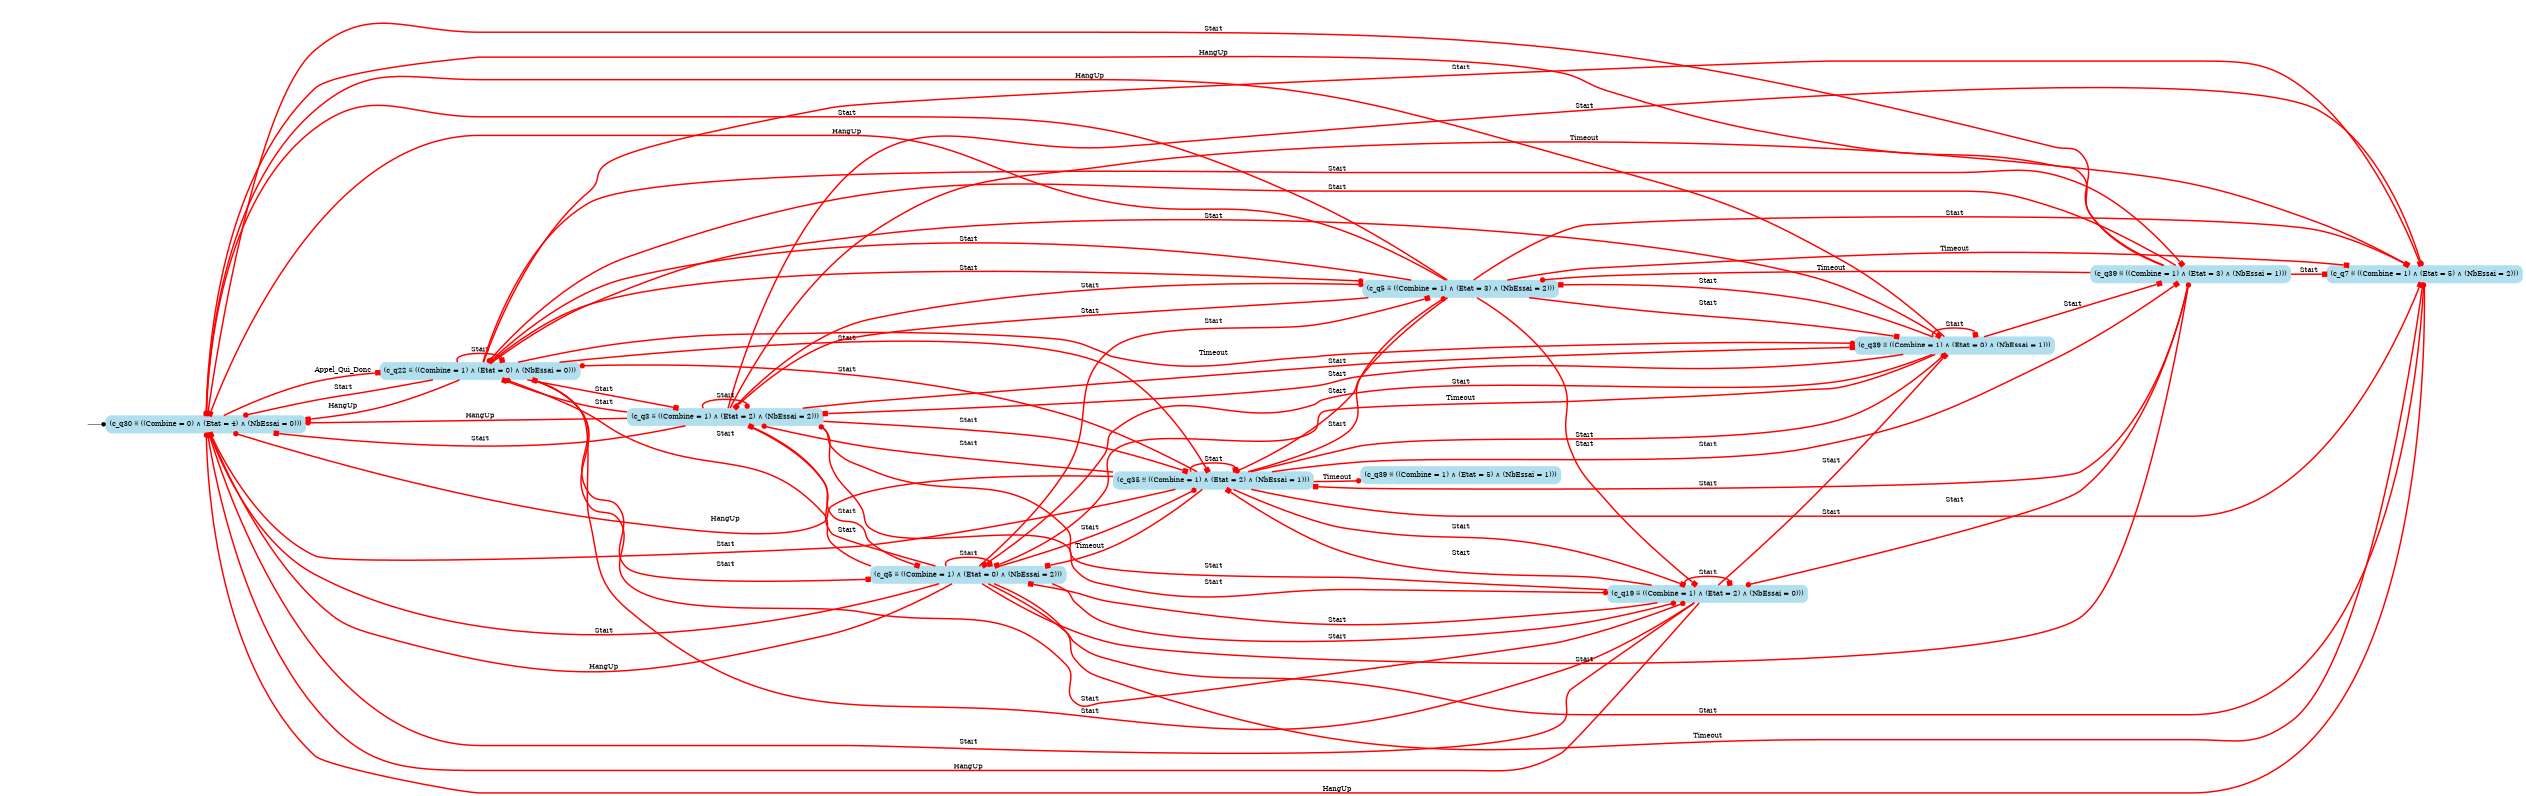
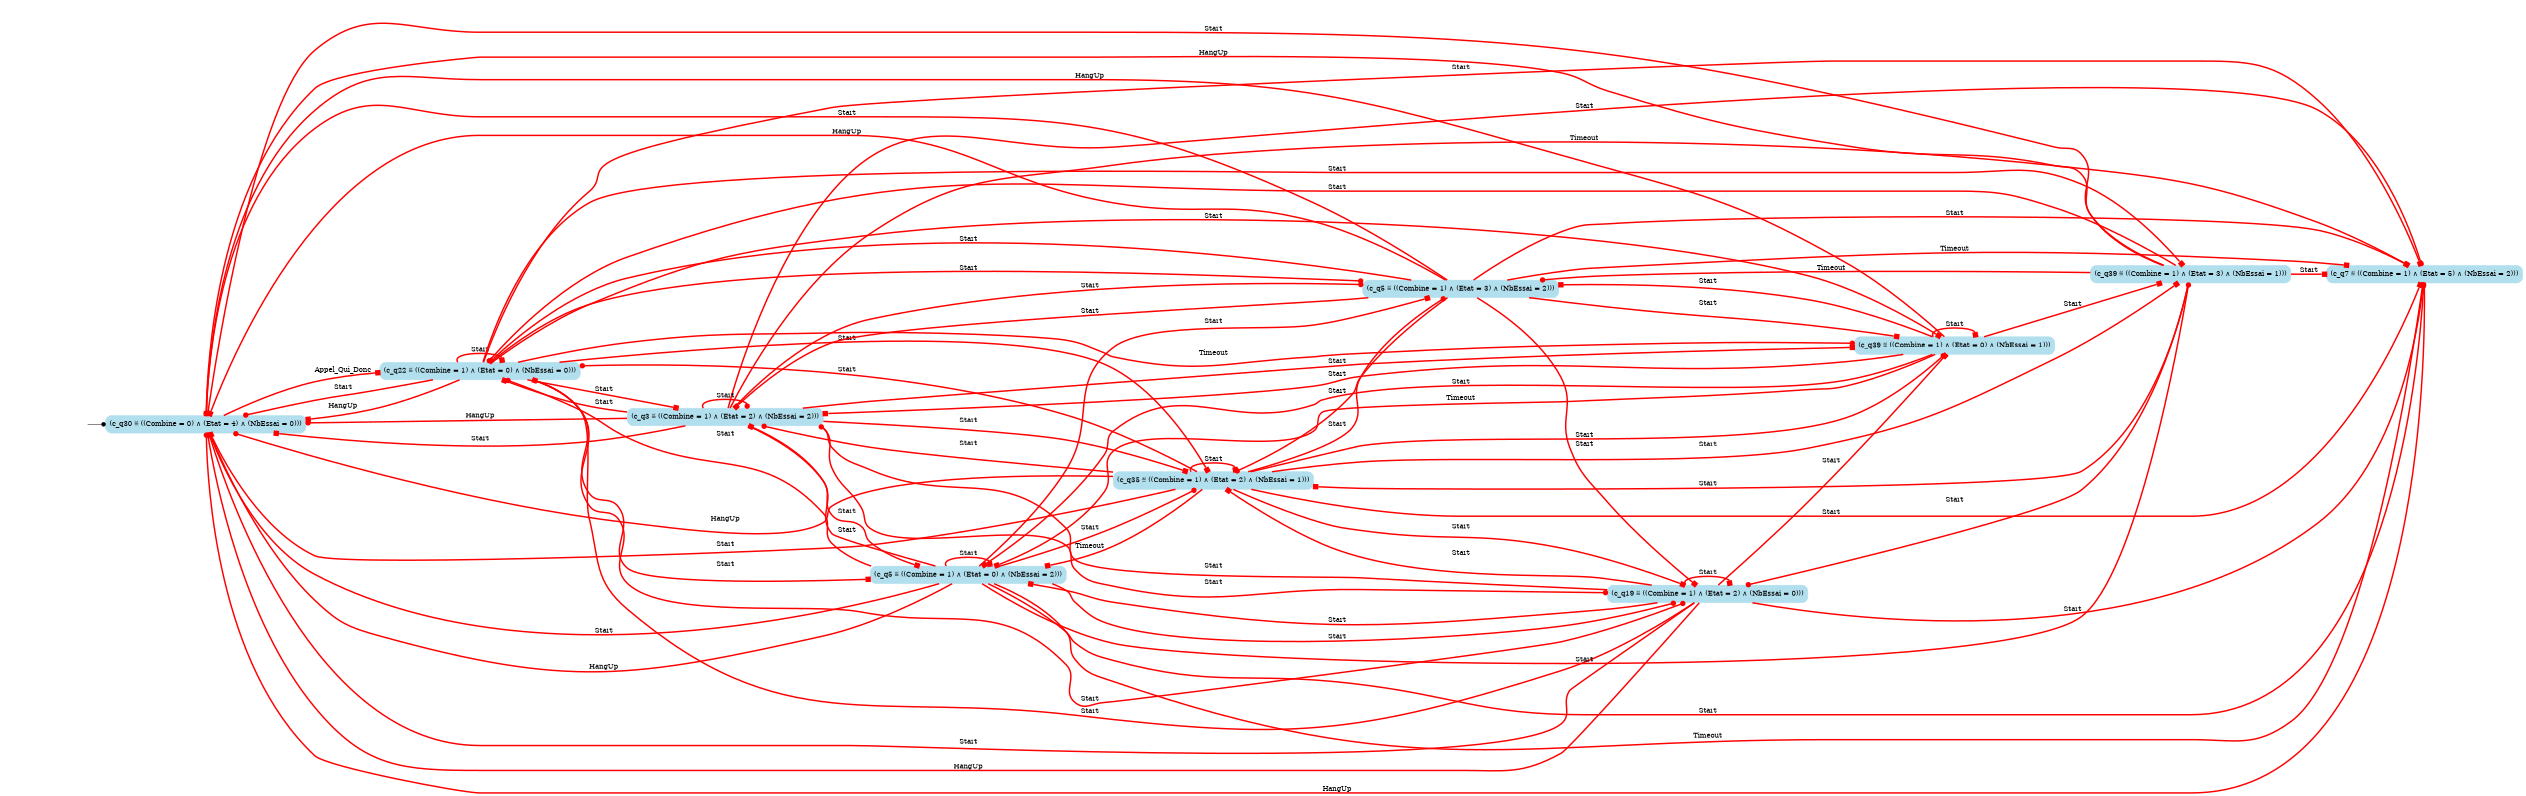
(1461, 475) -> none
none -> (2174, 593)
